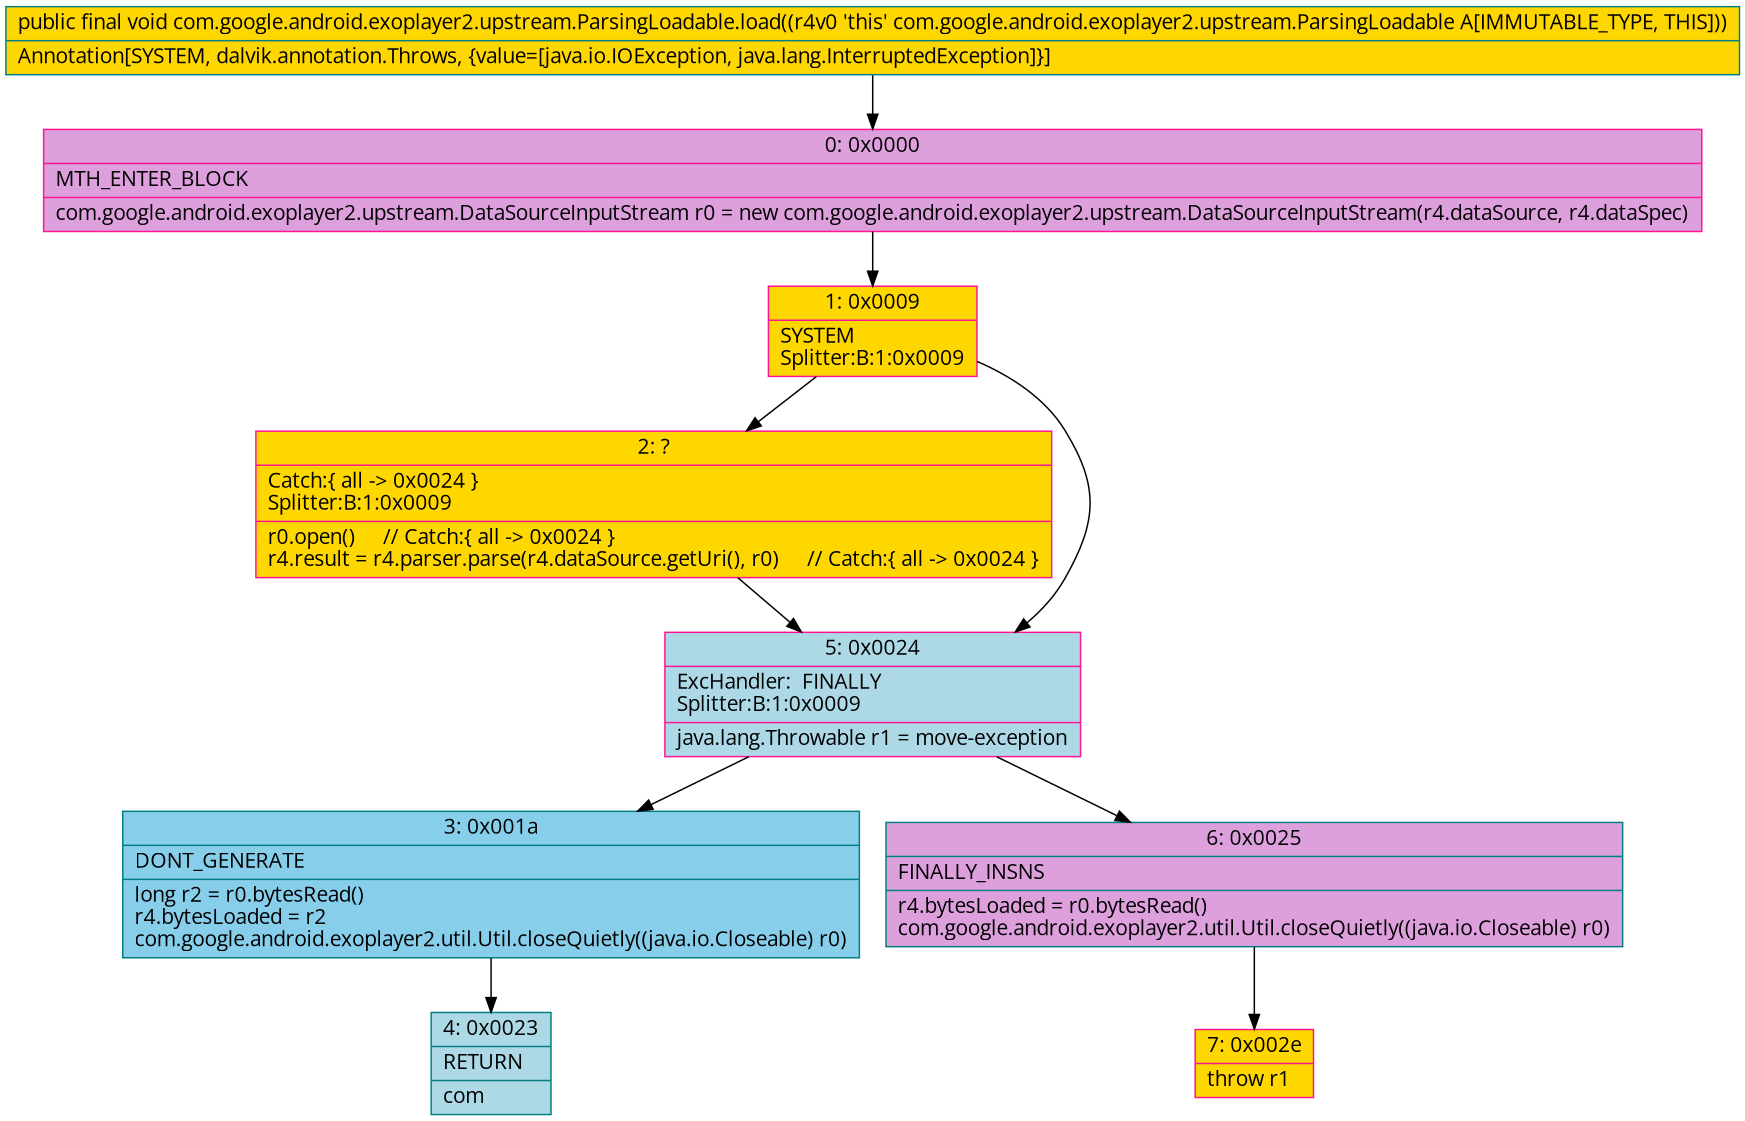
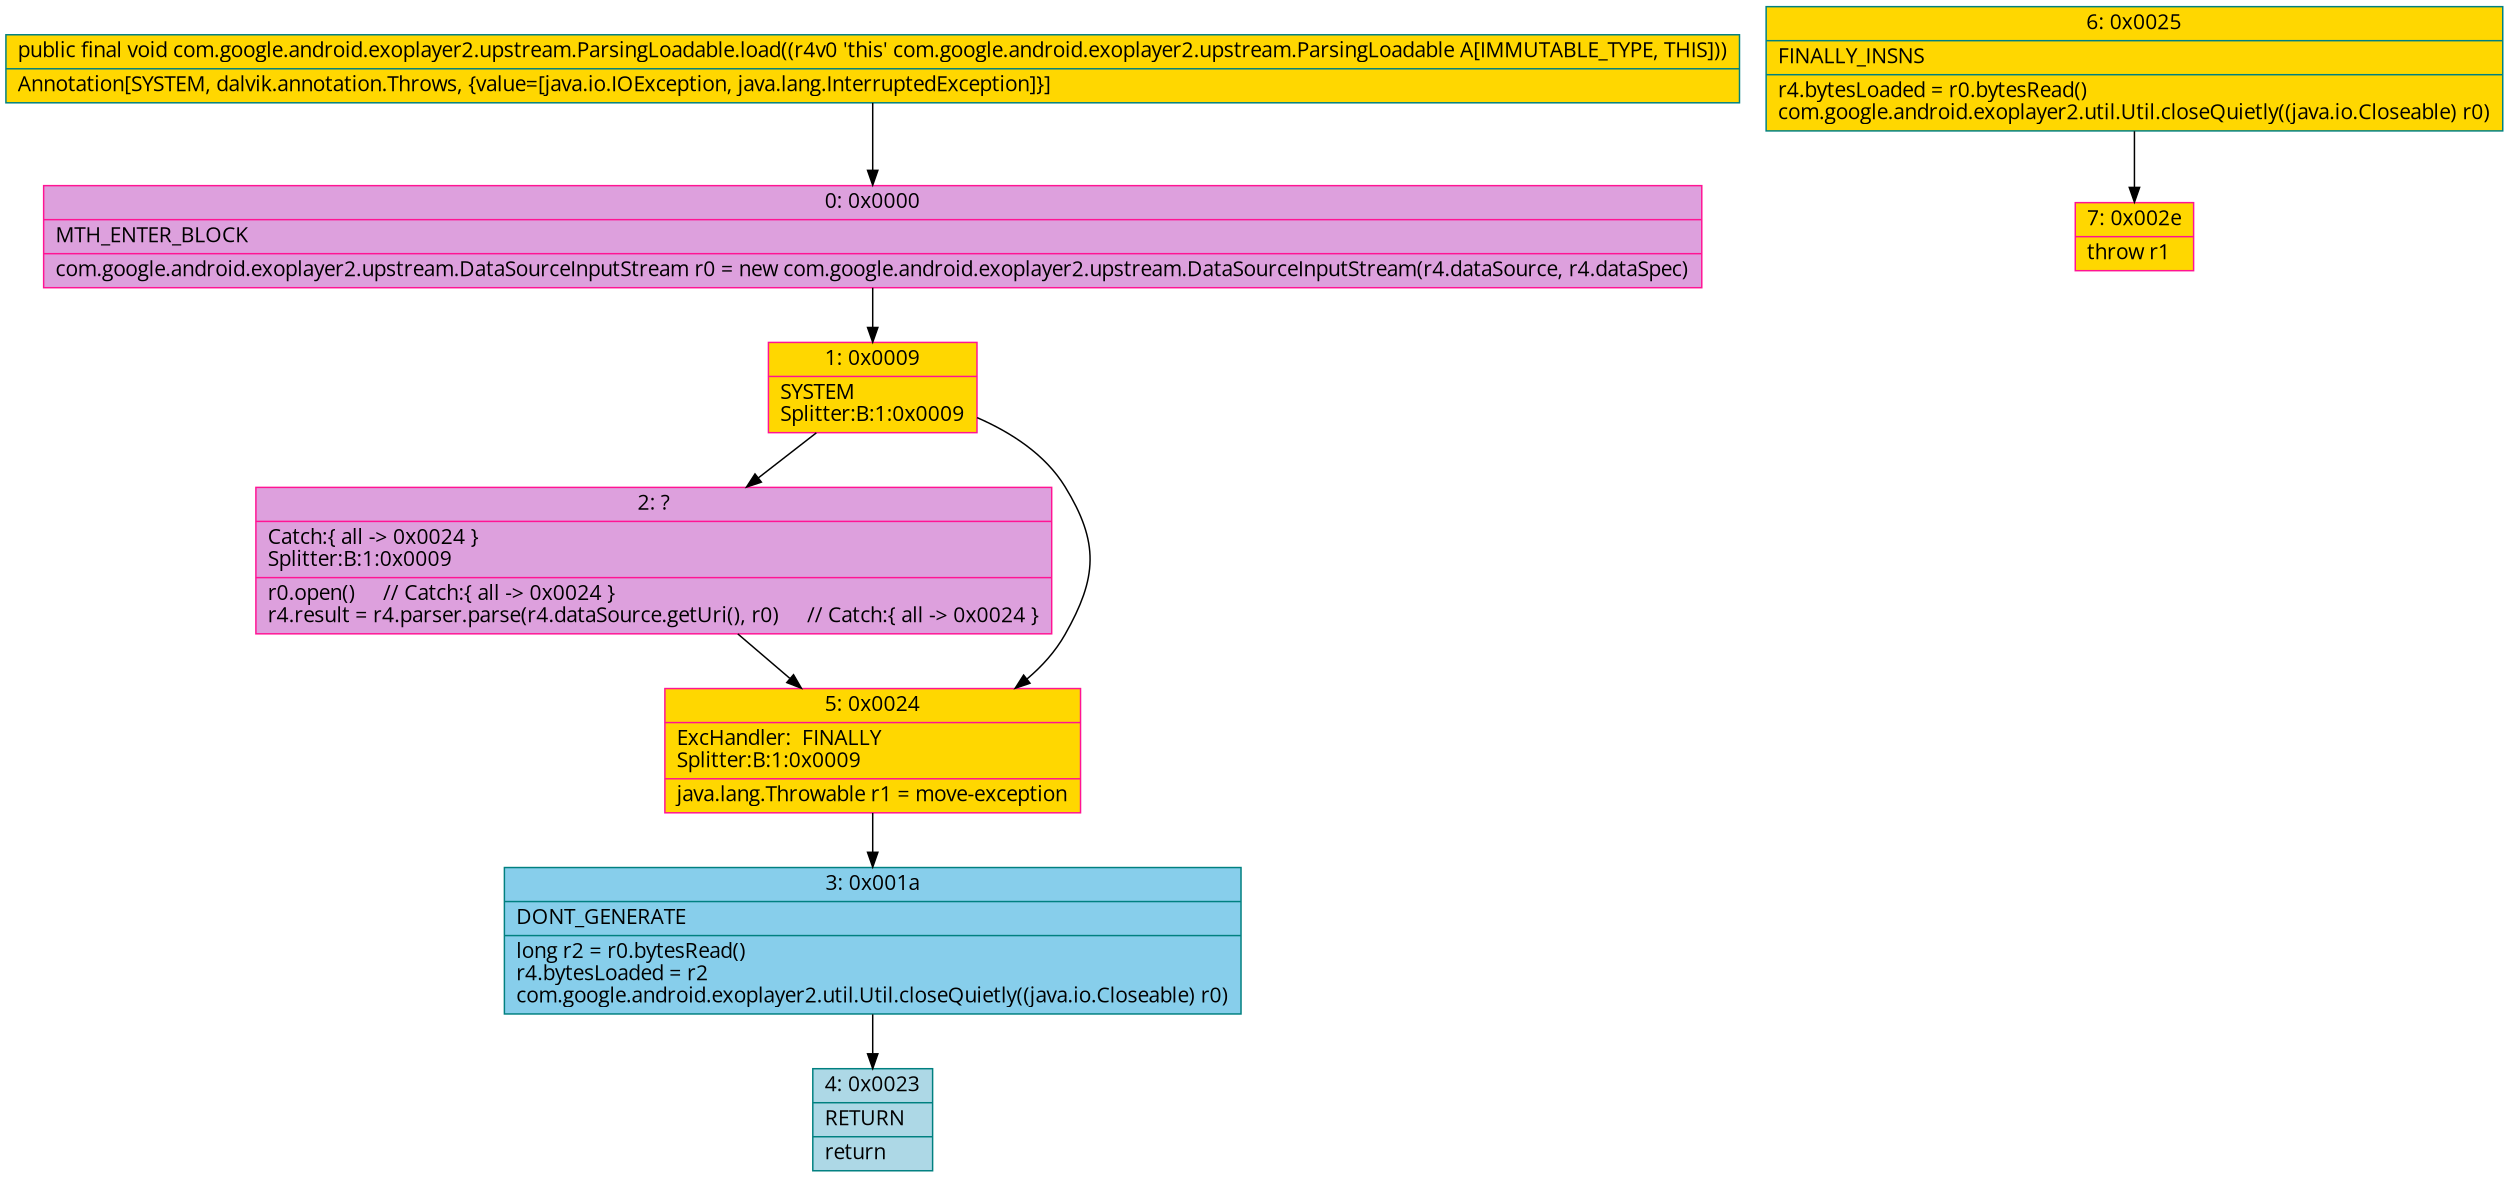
(654, 504) -> (654, 561)
(873, 694) -> (873, 751)
(1057, 786) -> none
(1254, 885) -> (2134, 69)
(464, 1097) -> (856, 1153)
